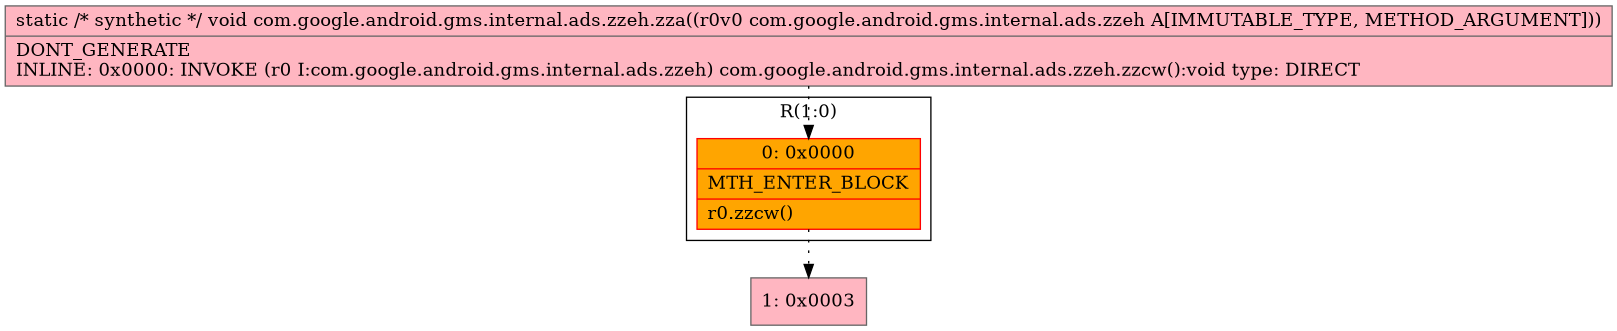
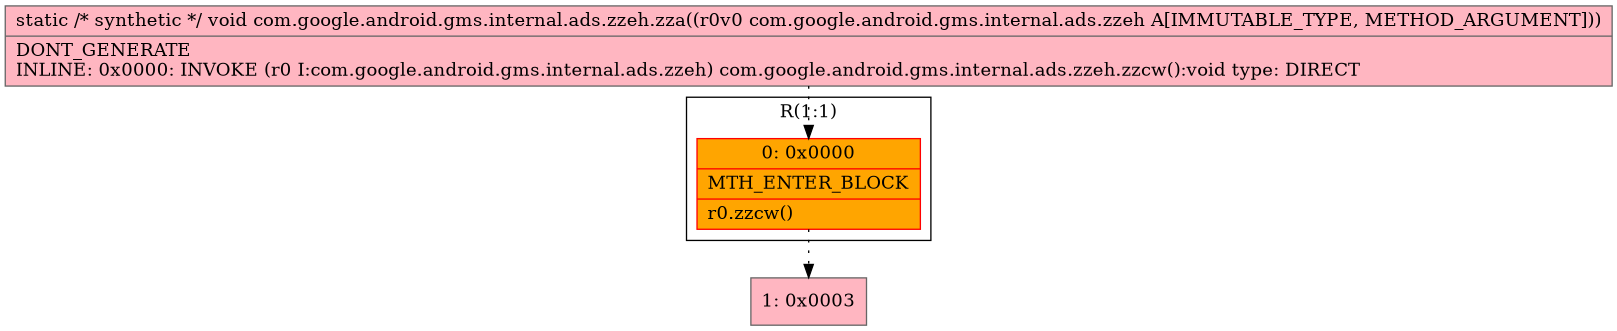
(809, 112) -> (809, 112)
